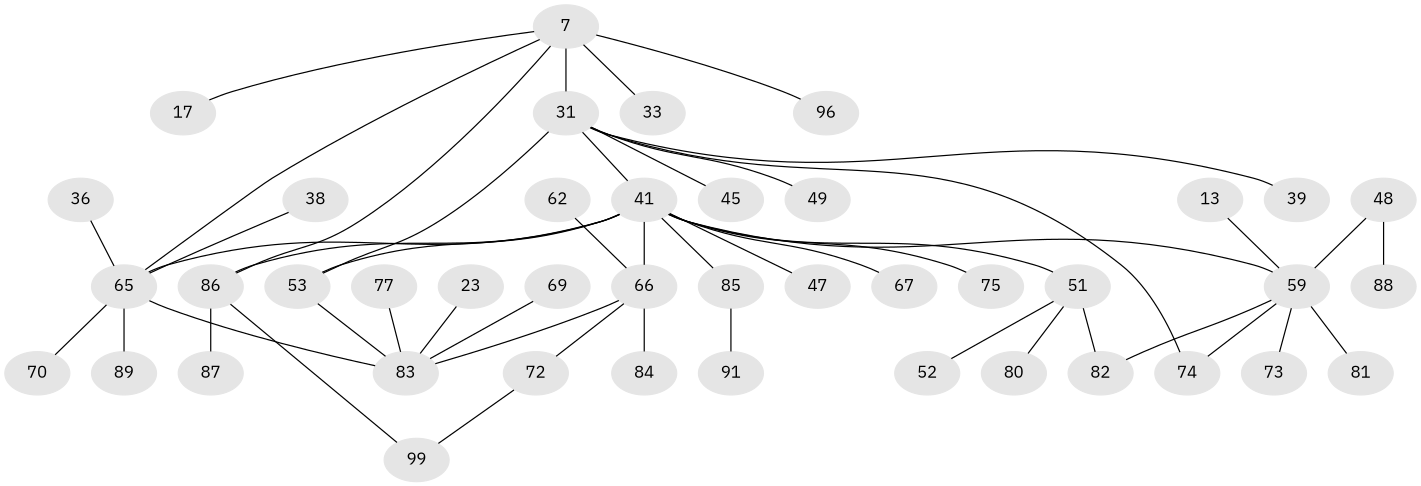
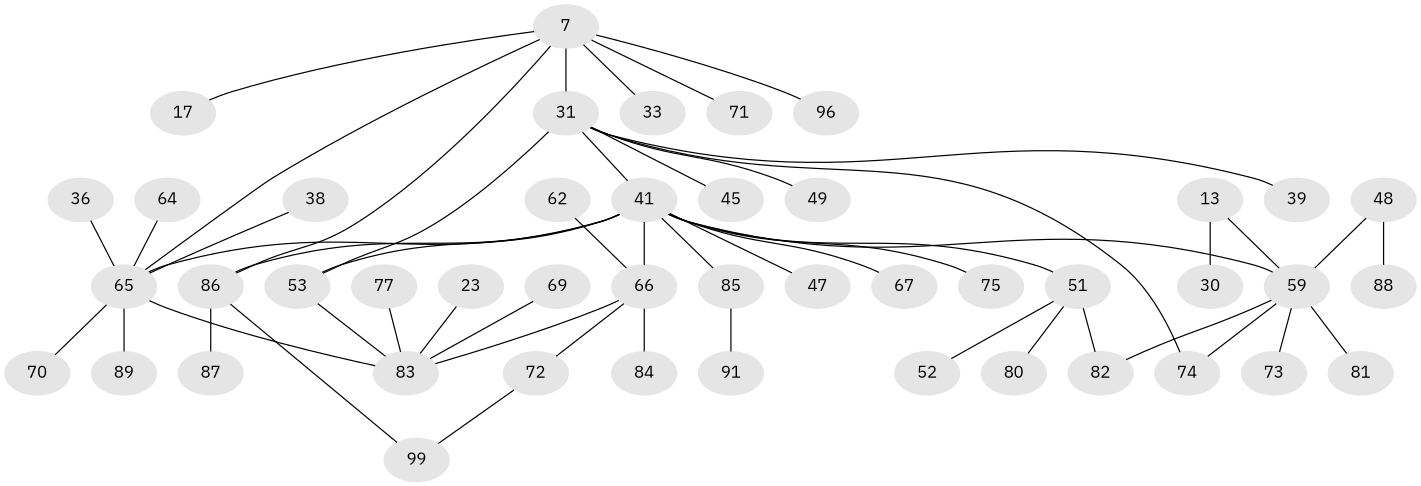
none -> (739, 113)
none -> (167, 200)
none -> (1210, 287)
